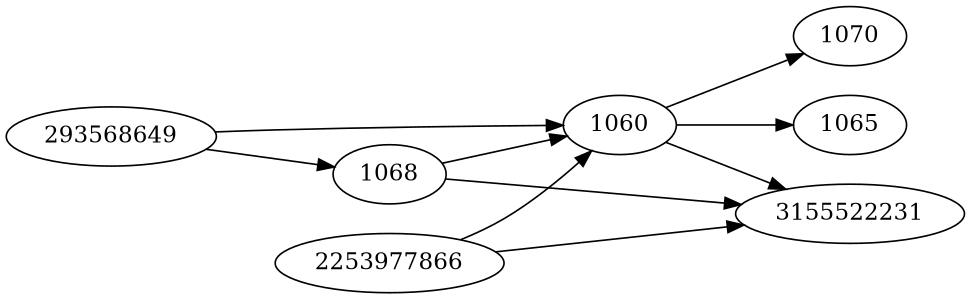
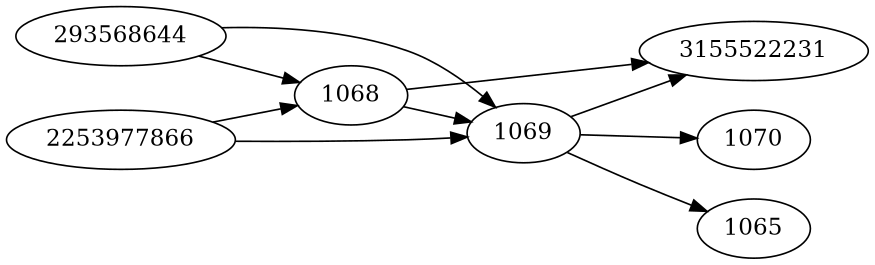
(620, 125) -> (524, 133)
(111, 136) -> (121, 36)
(611, 239) -> (247, 115)
